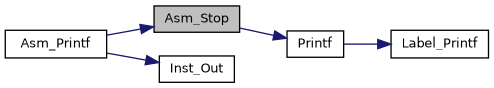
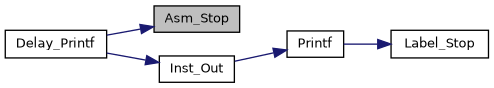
(257, 32) -> (254, 57)
(56, 44) -> (56, 44)
(440, 44) -> (440, 44)
